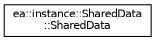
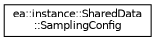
(78, 21) -> (78, 21)
